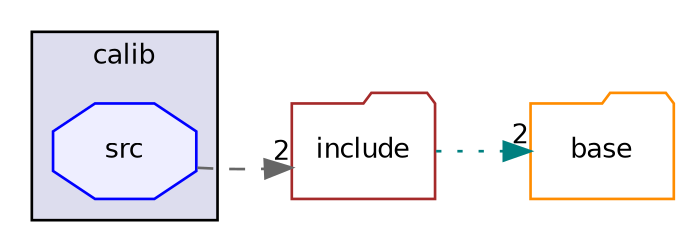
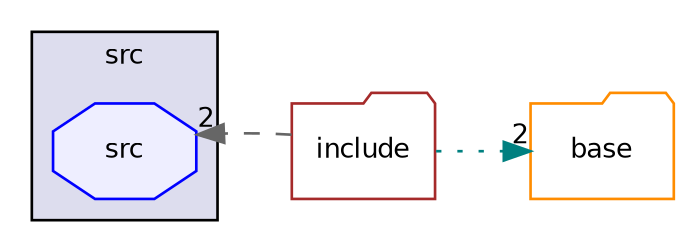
(125, 57) -> (125, 57)
(234, 169) -> (258, 133)
